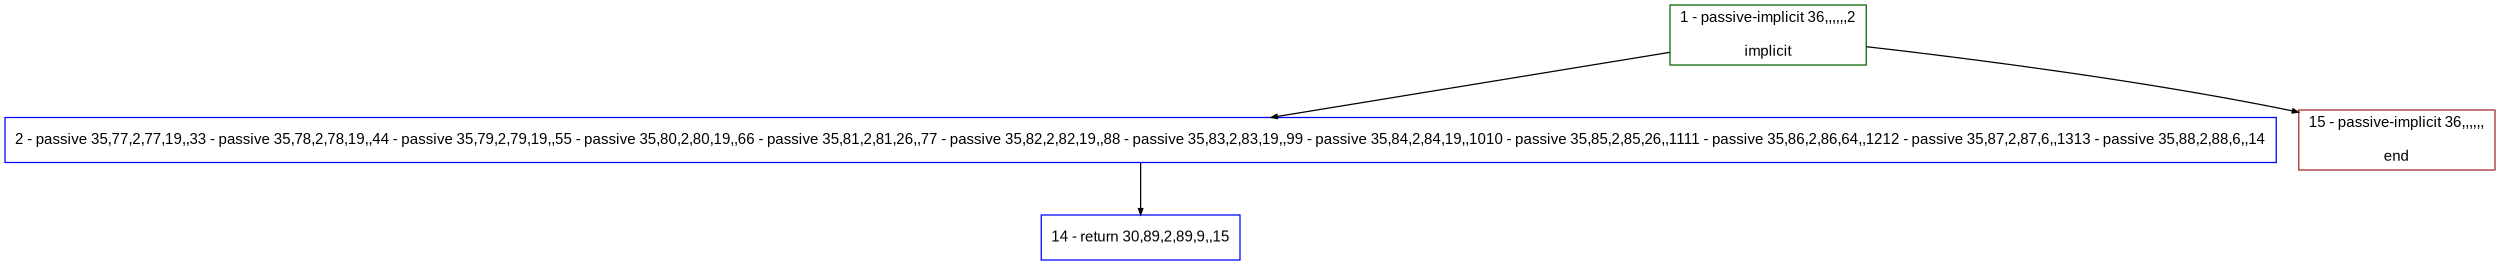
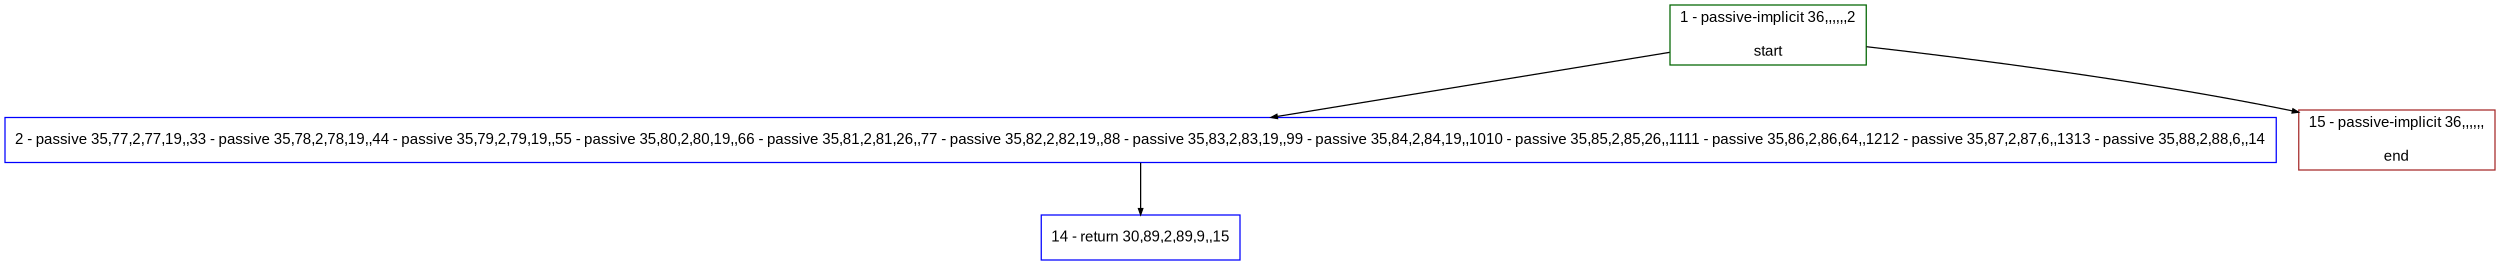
(1768, 35) -> (1768, 35)
